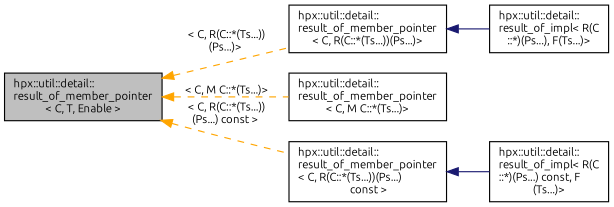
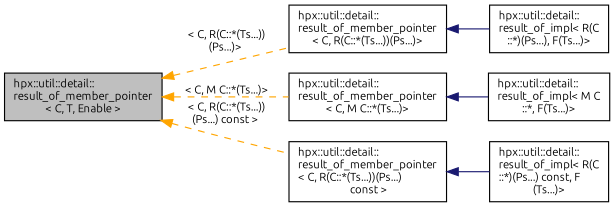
none -> (549, 97)
